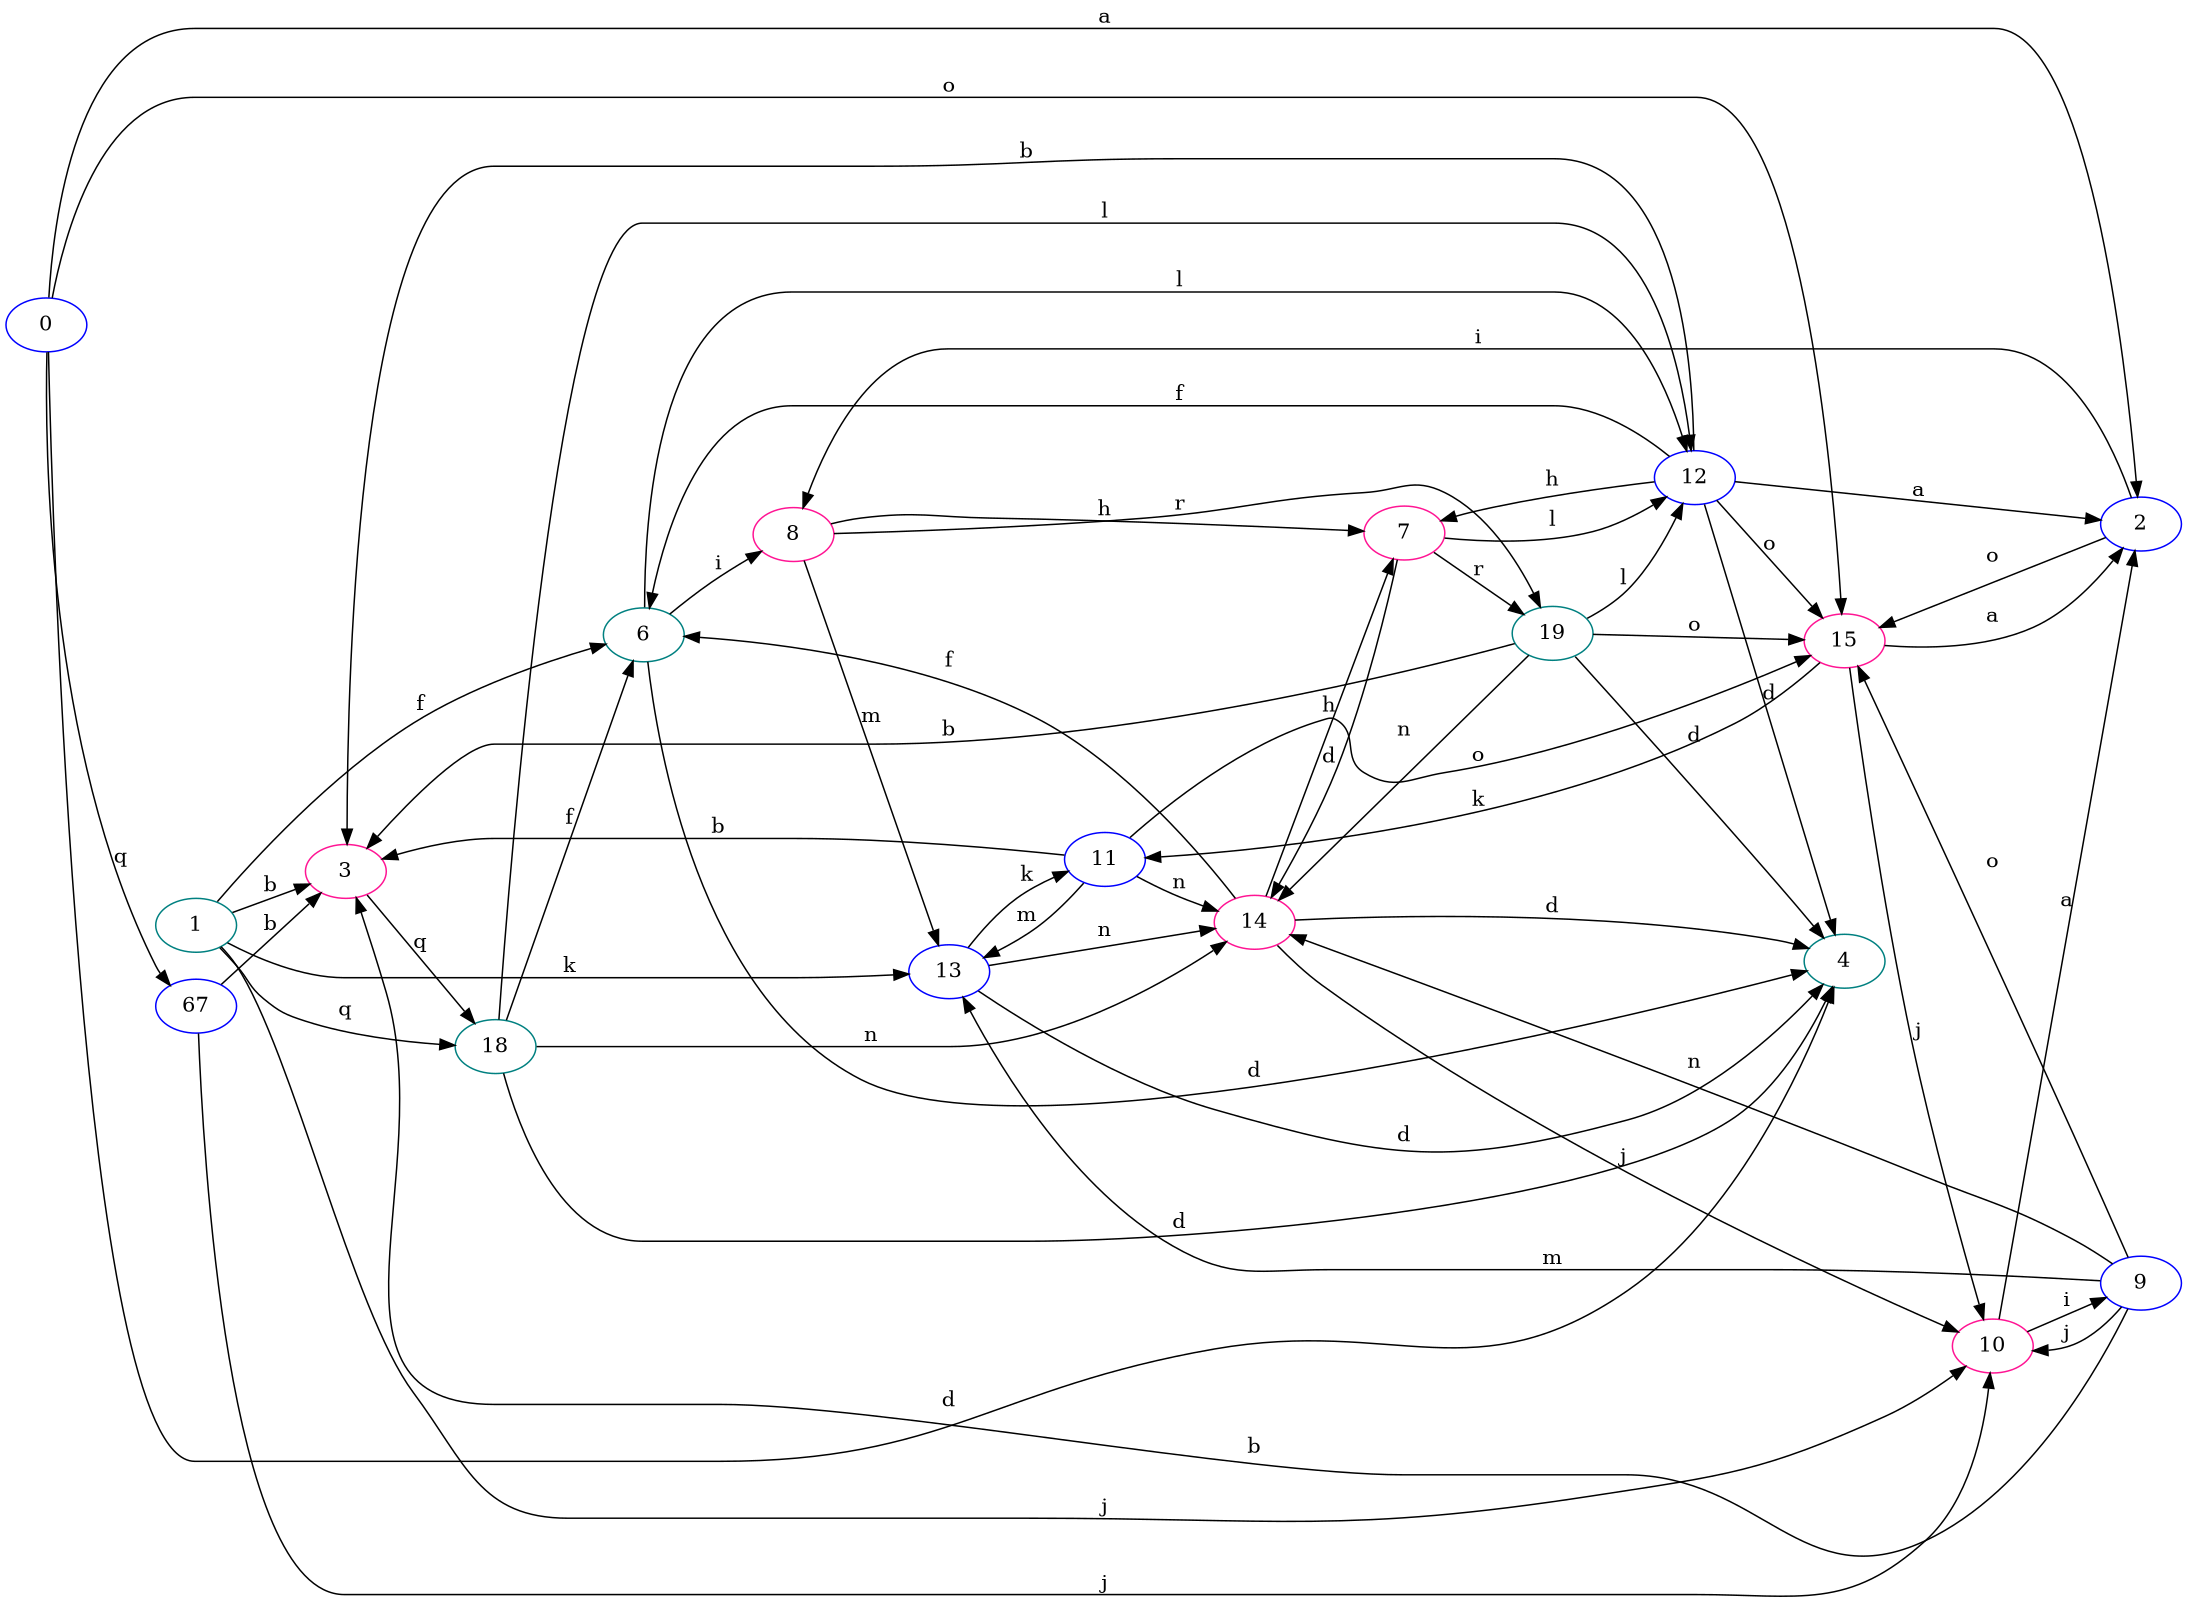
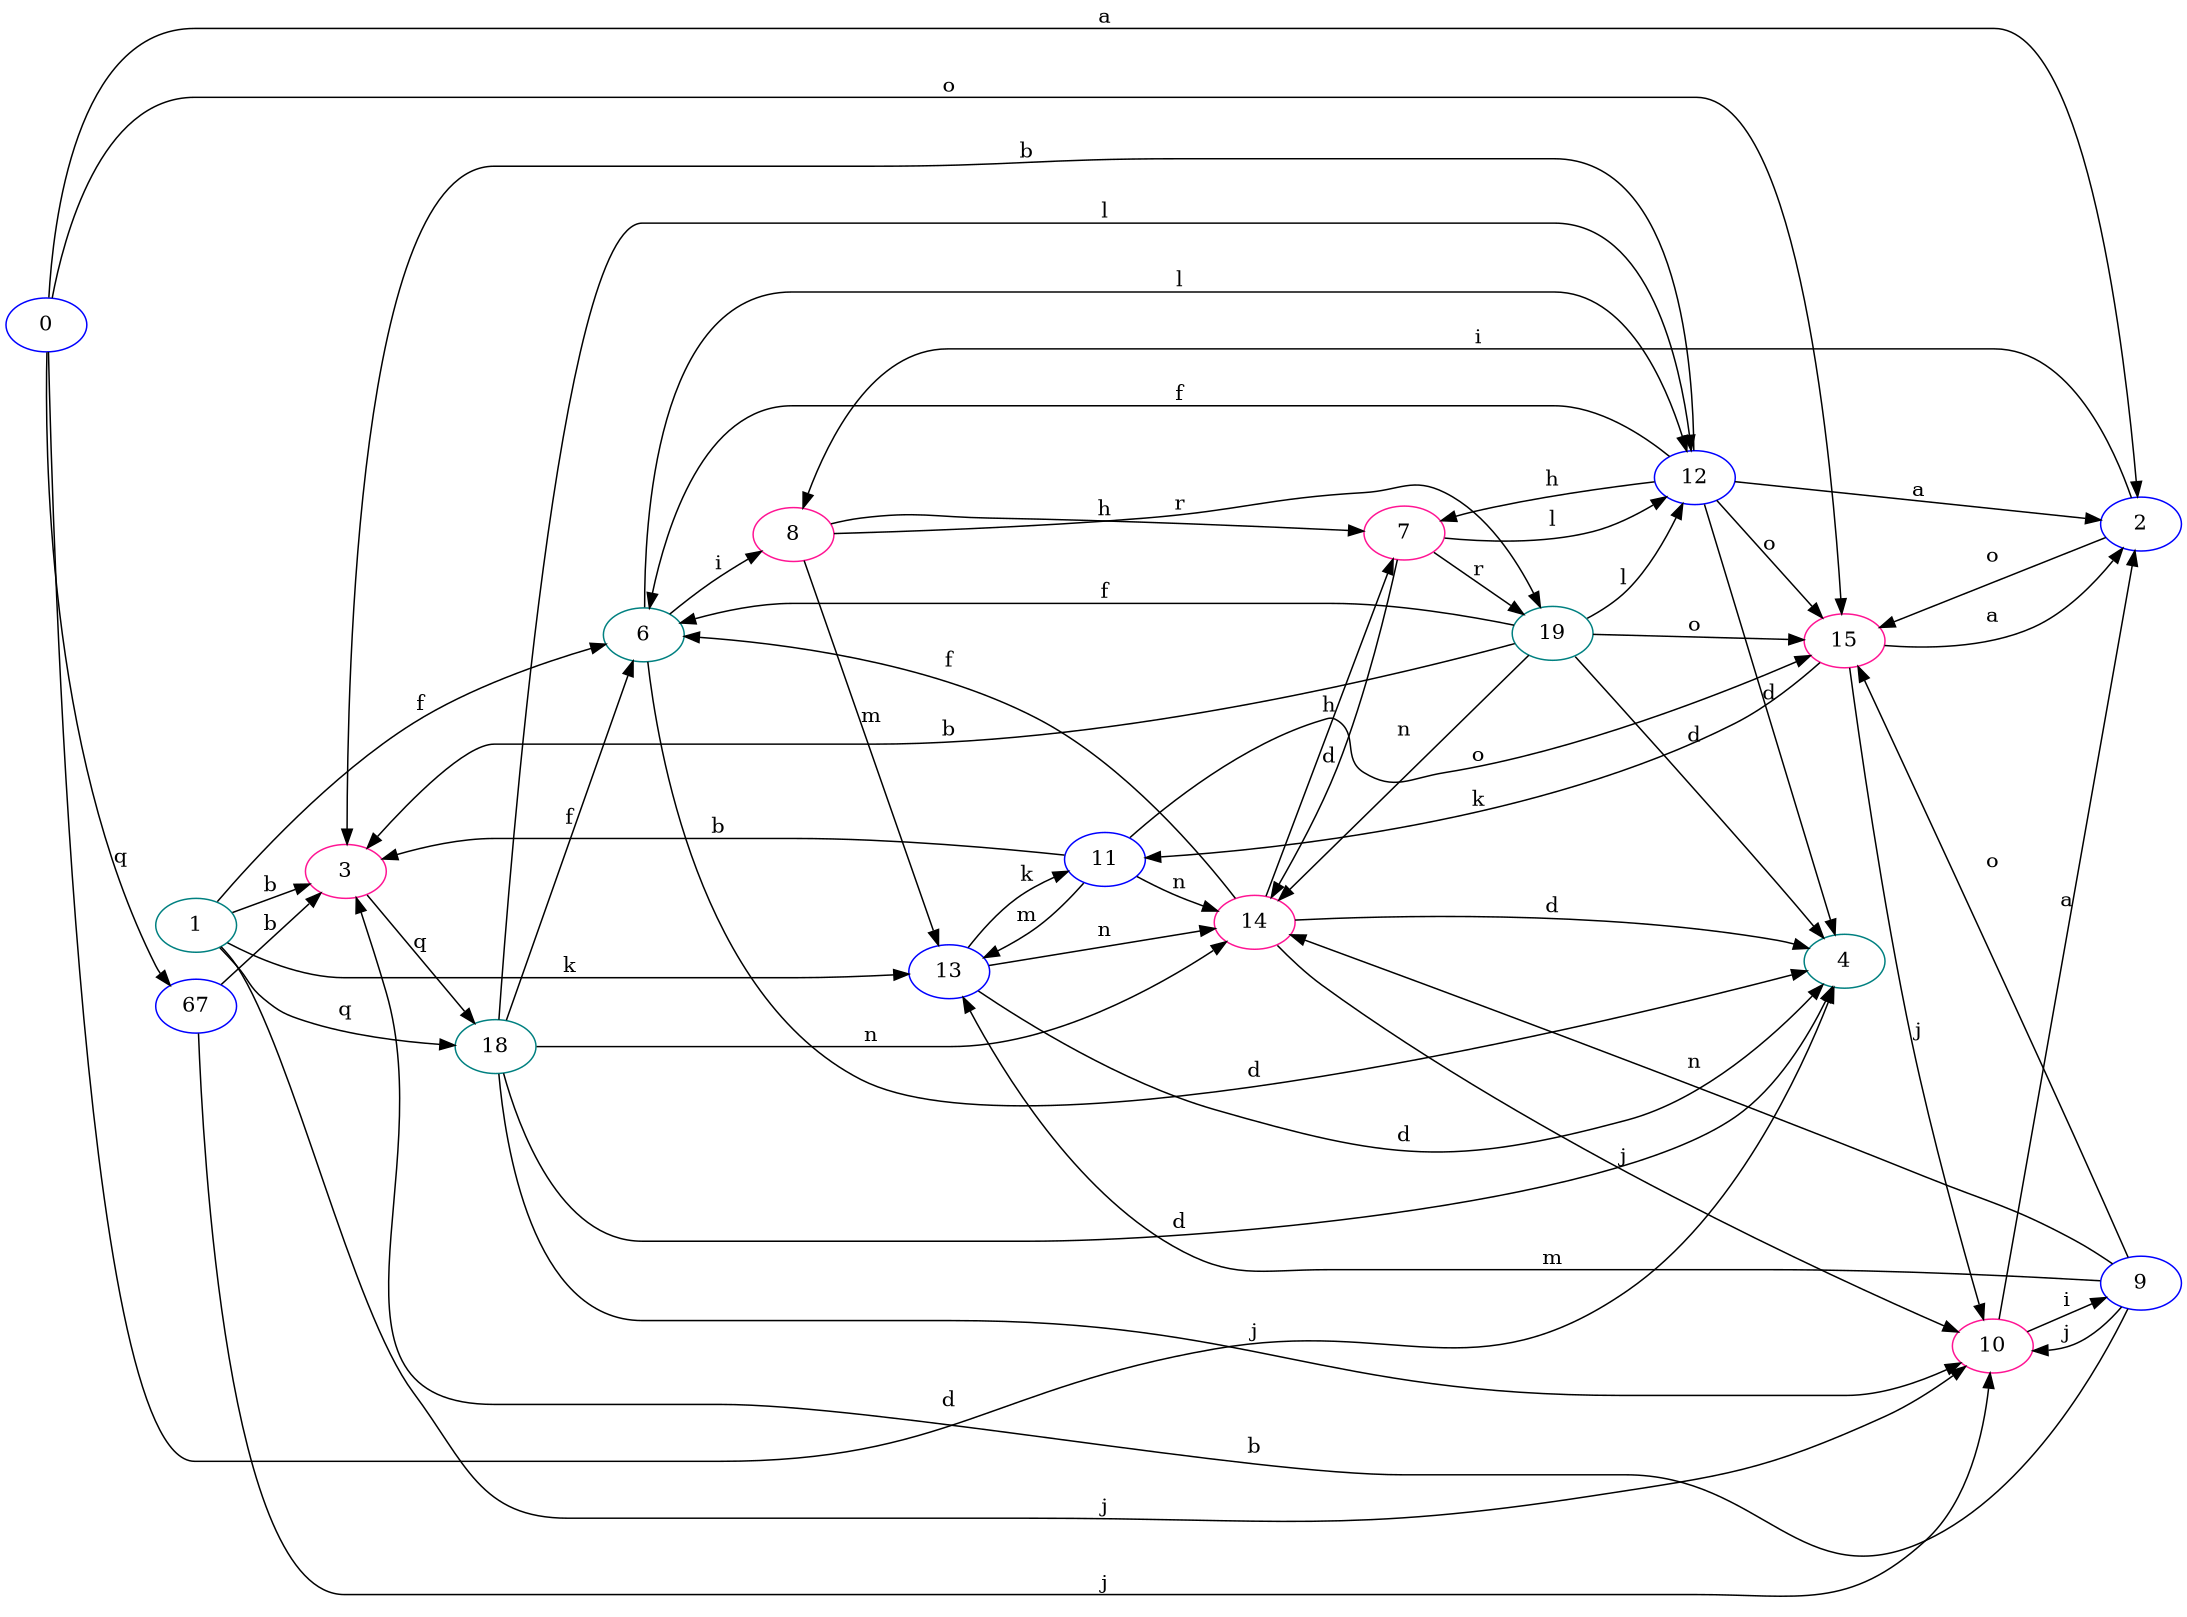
none -> (1105, 603)
none -> (1144, 1333)
